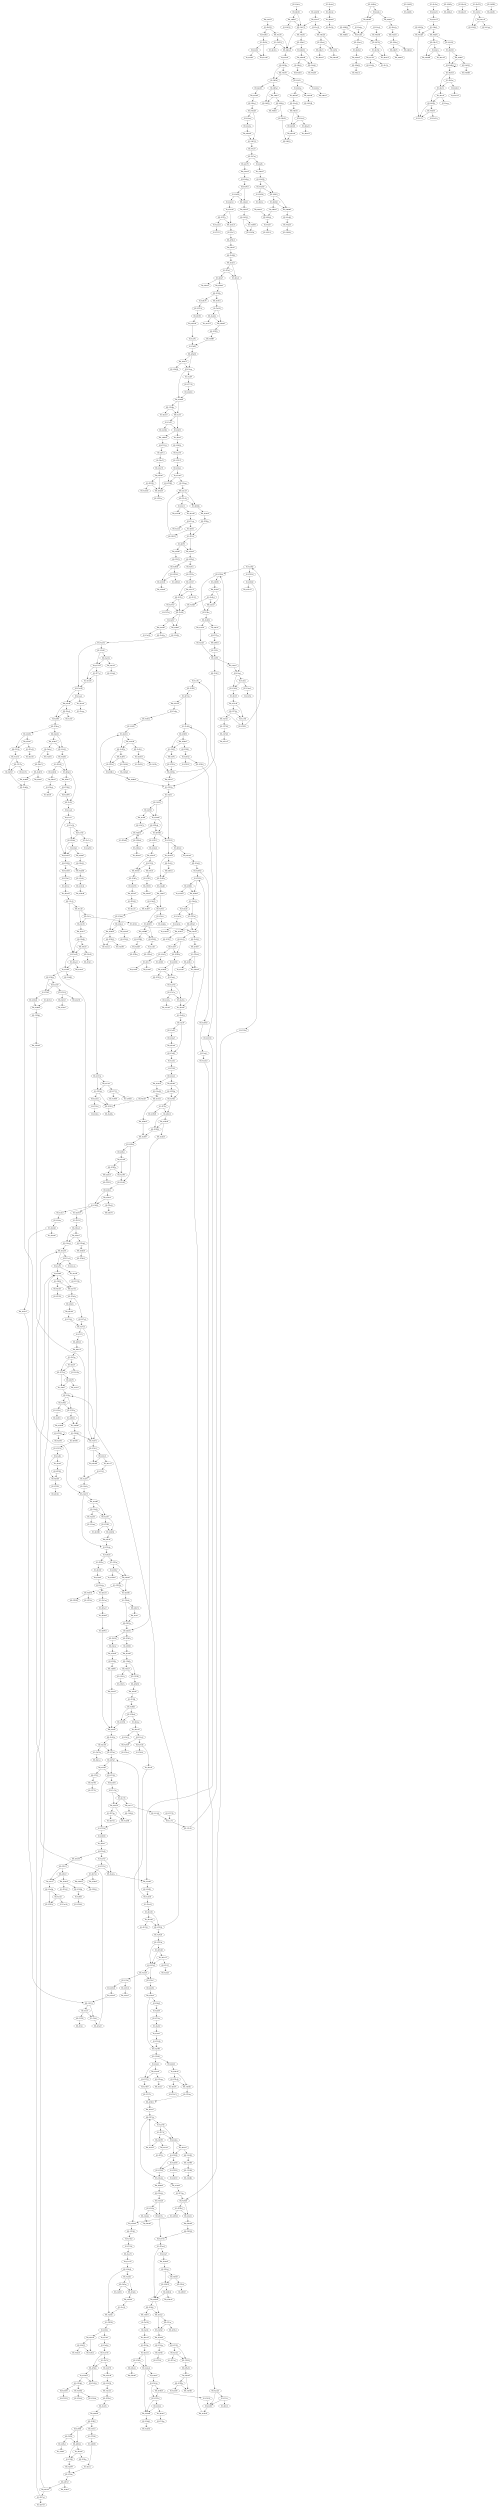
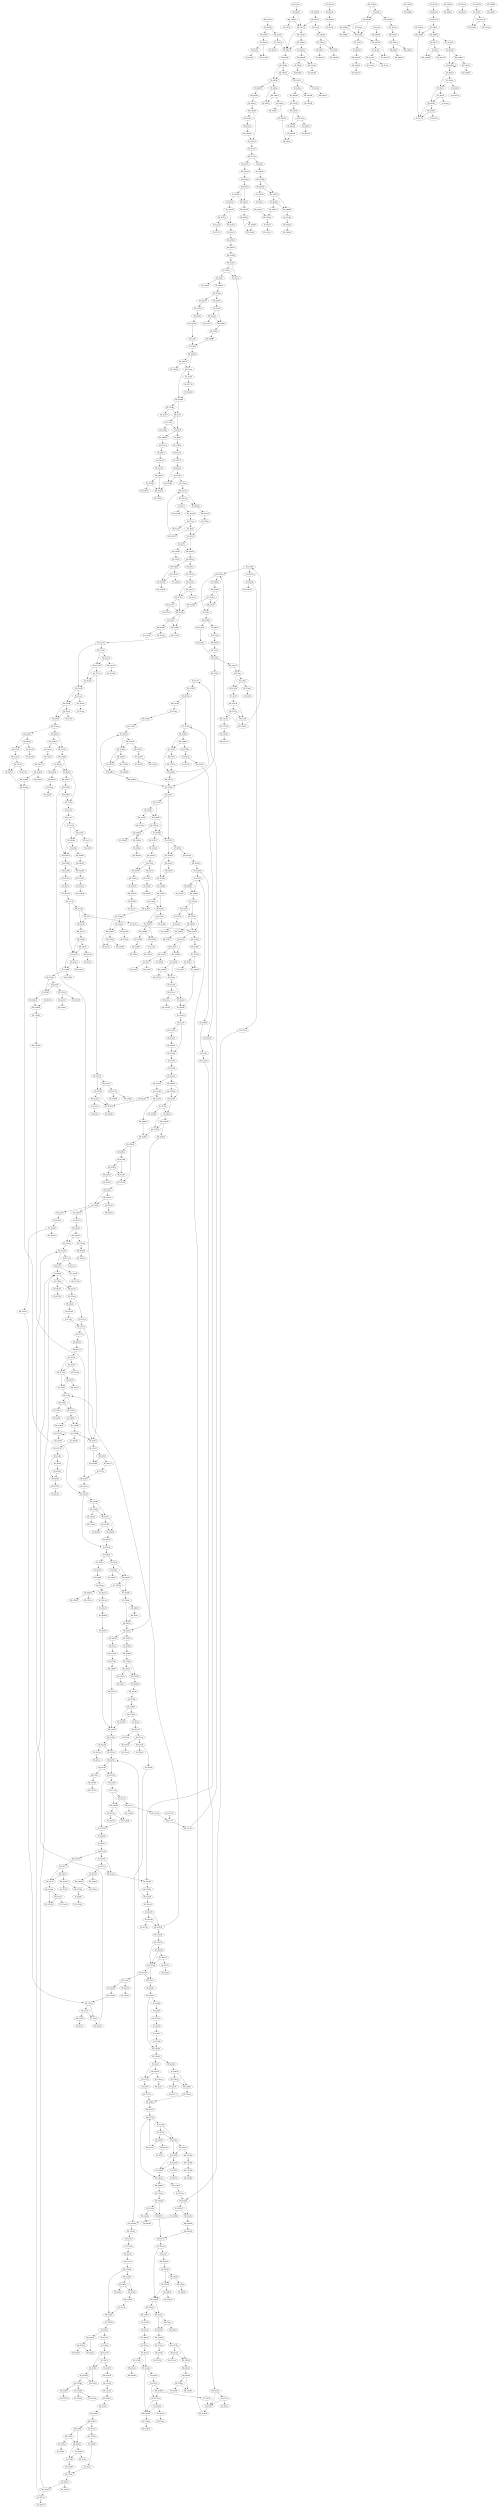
(41, 755) -> (44, 760)
